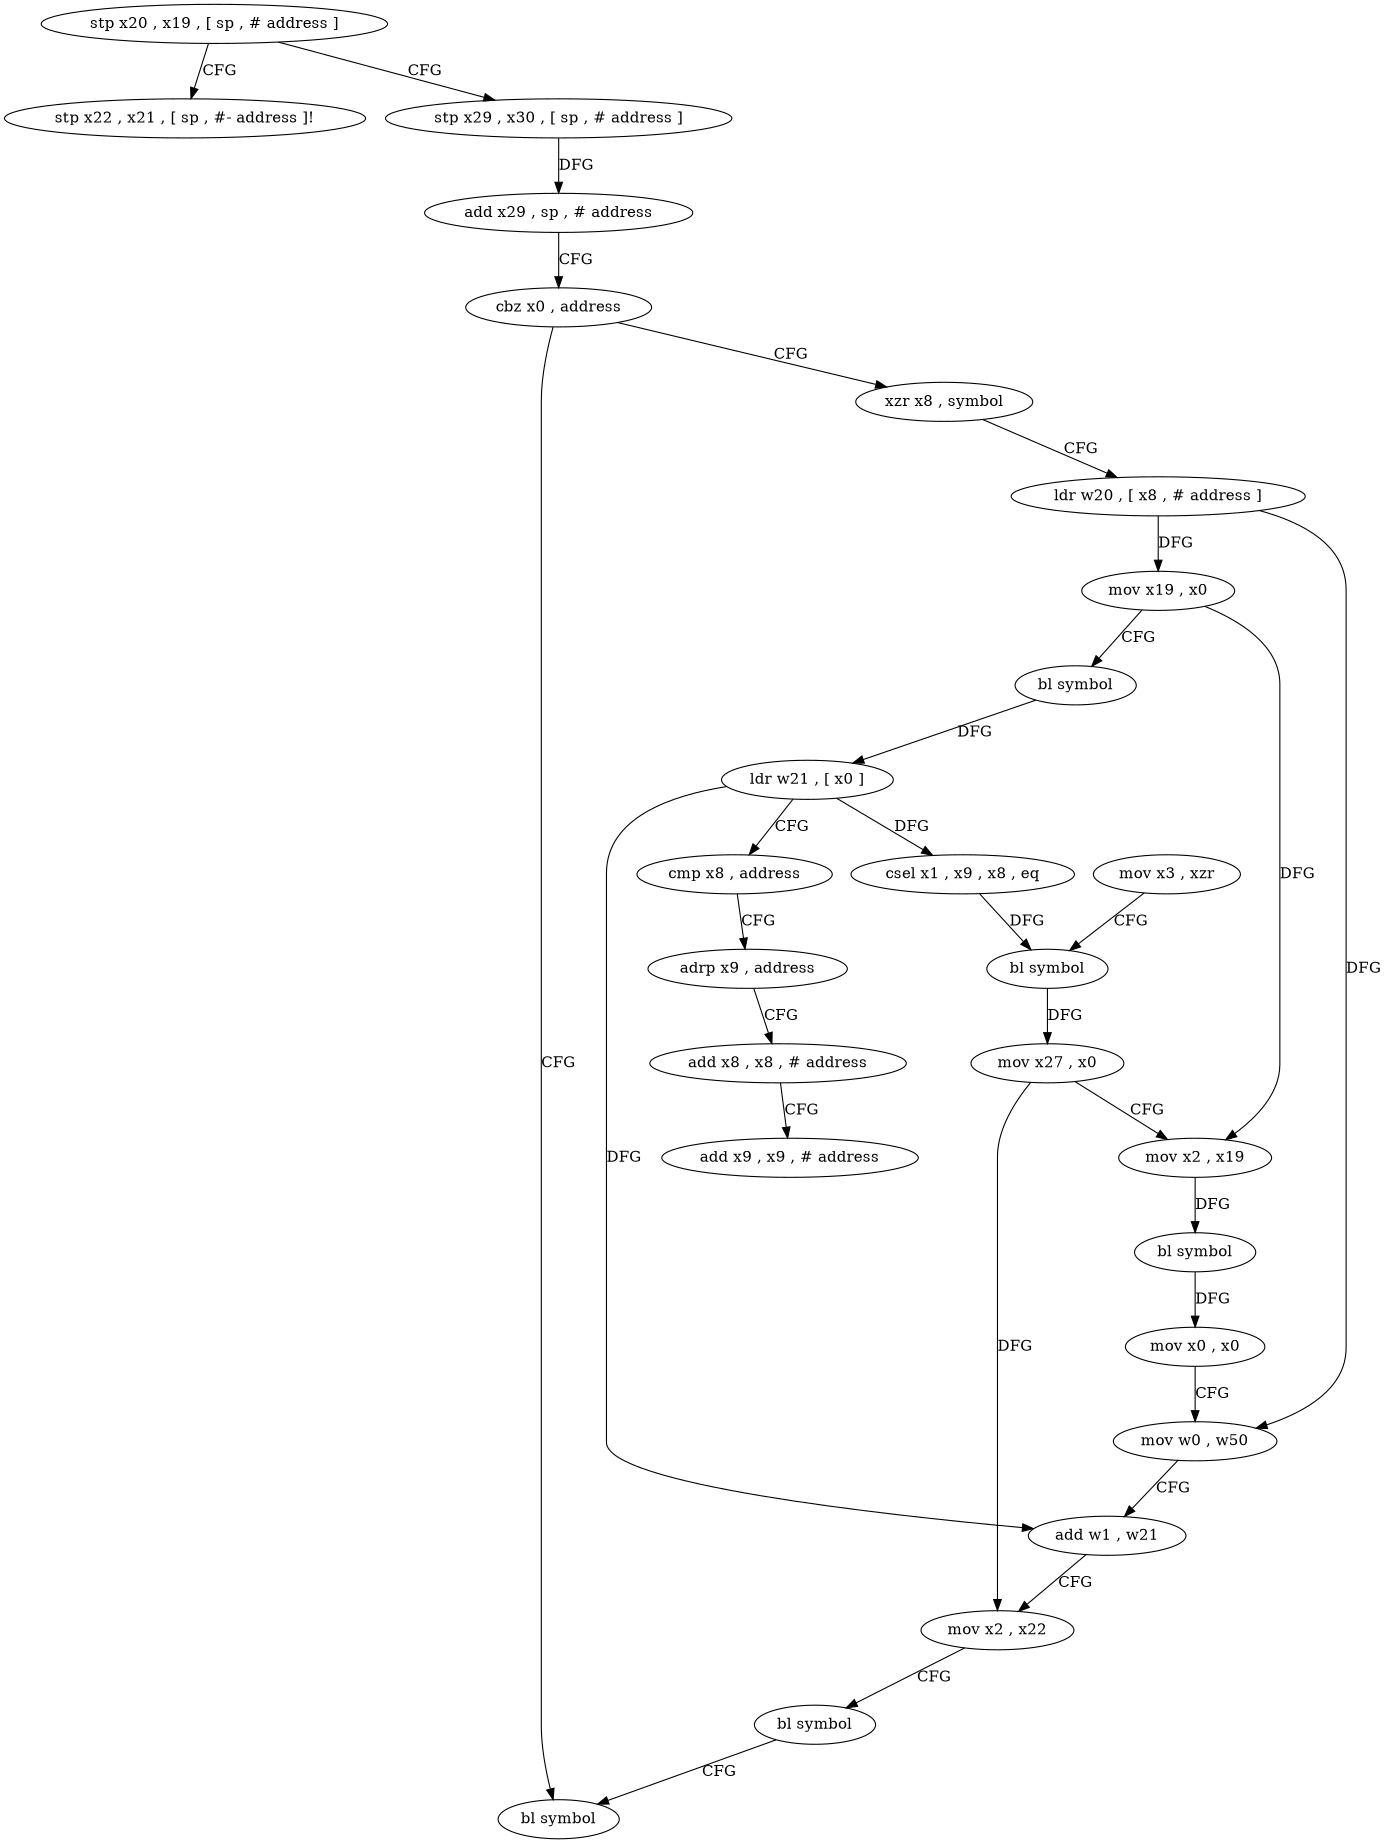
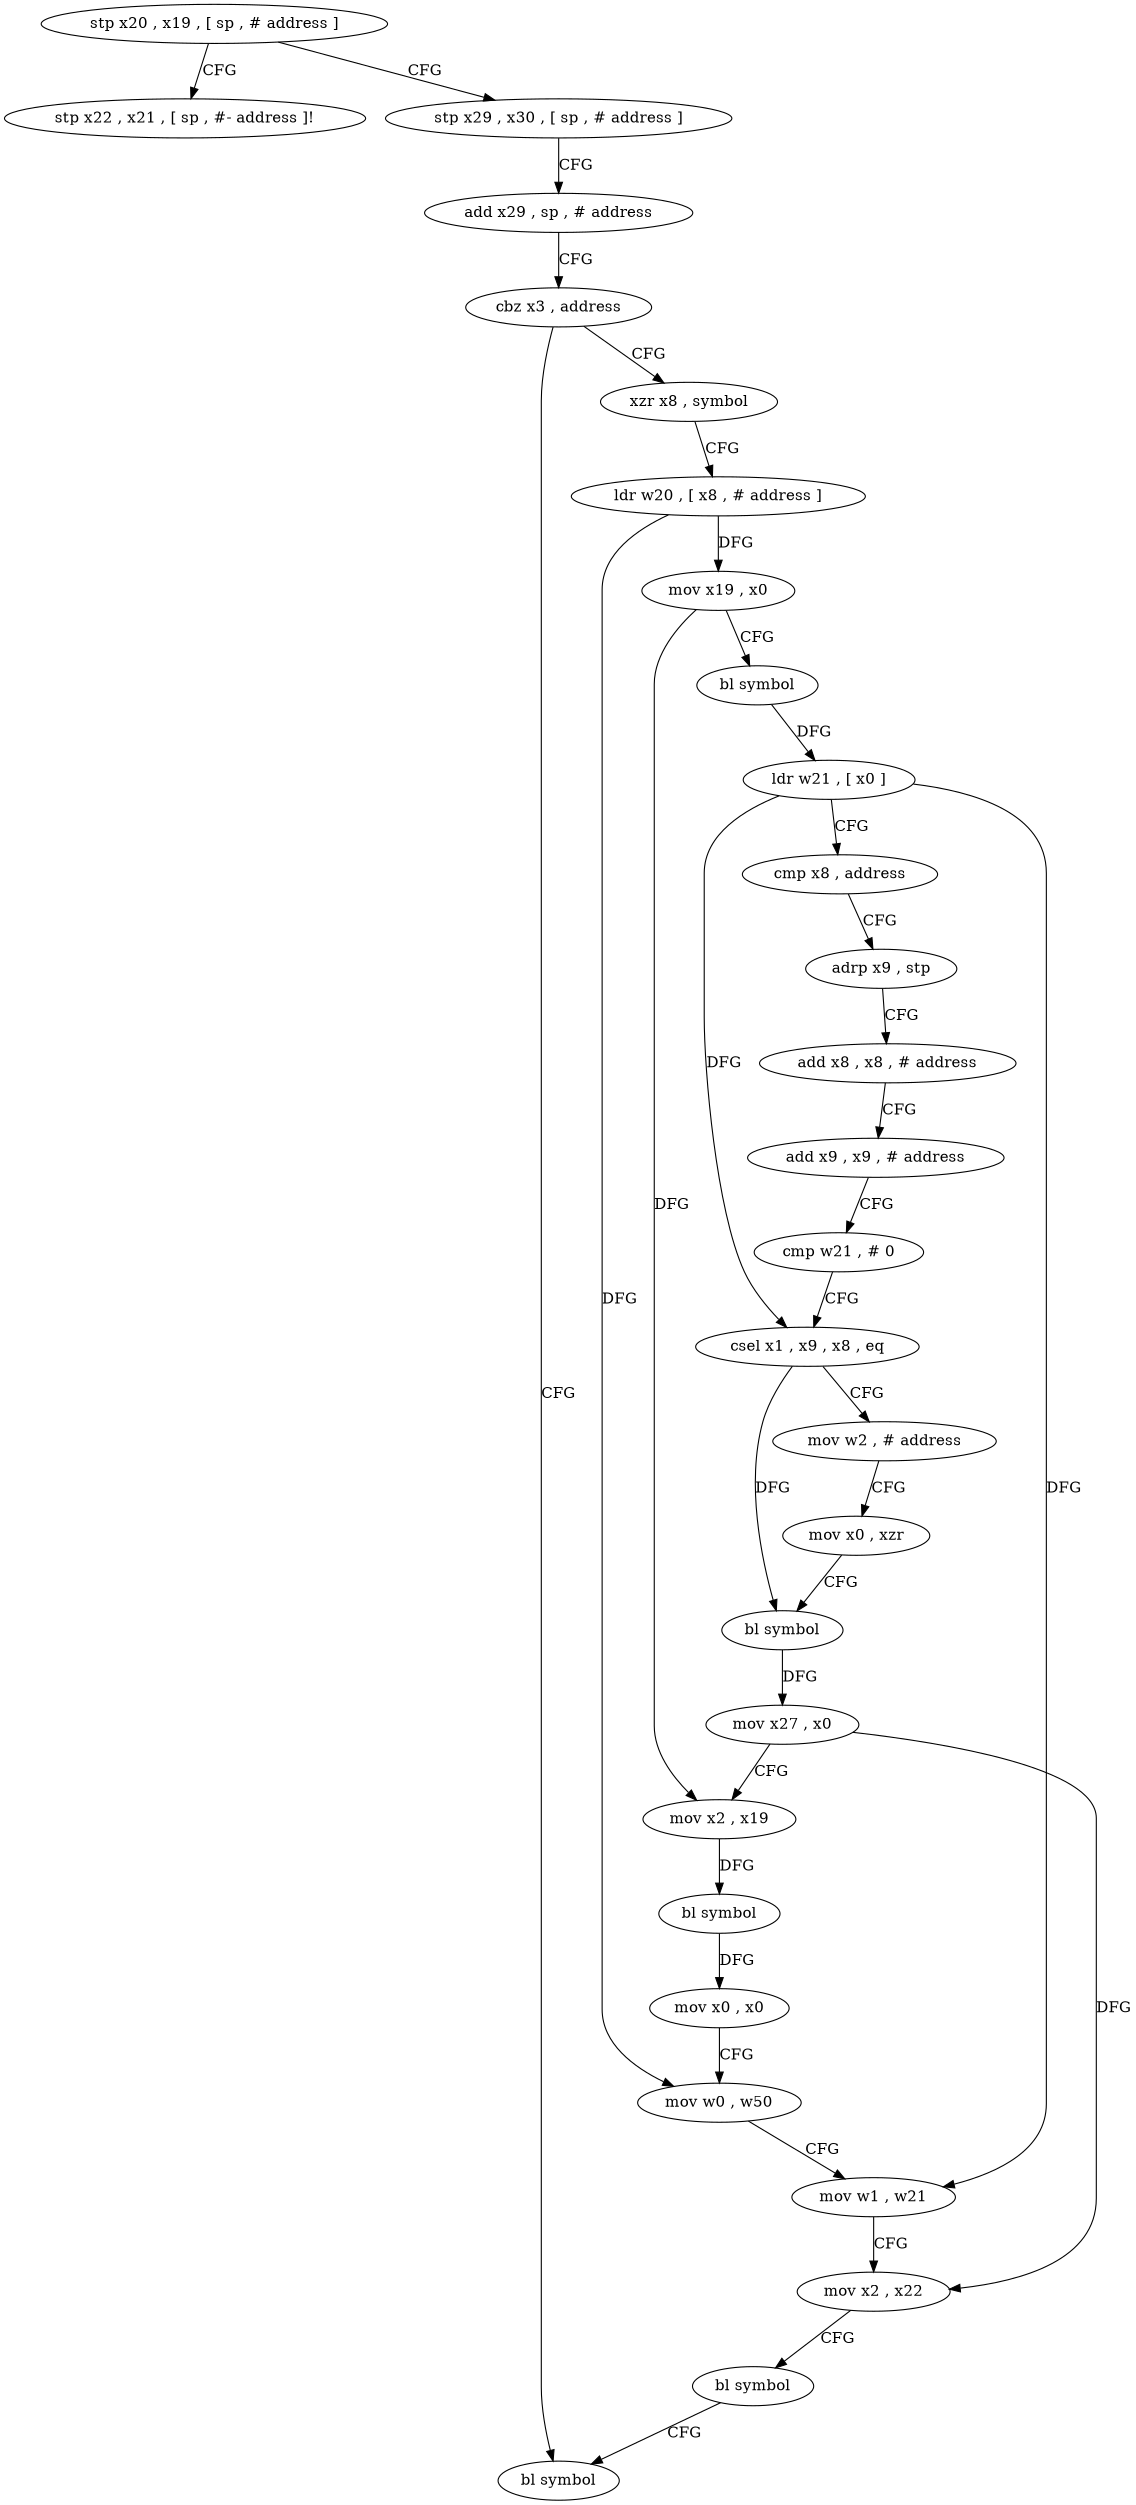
(577, 166) -> (576, 166)
(559, 307) -> (559, 307)
(1167, 874) -> (856, 1536)
(748, 969) -> (881, 969)
none -> (839, 1252)
none -> (885, 1441)
(1107, 1536) -> (874, 2197)
